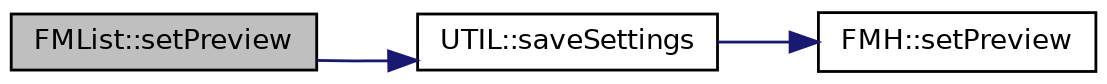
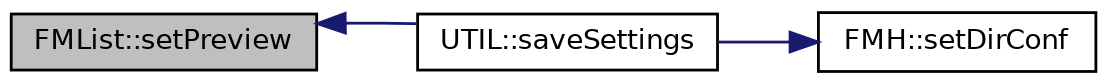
(957, 42) -> (957, 42)
(353, 61) -> (381, 23)
